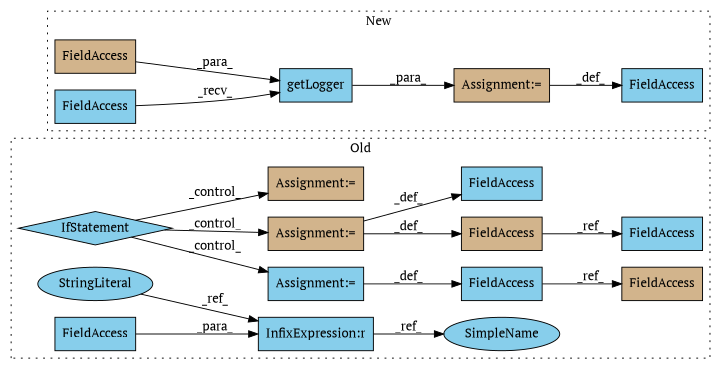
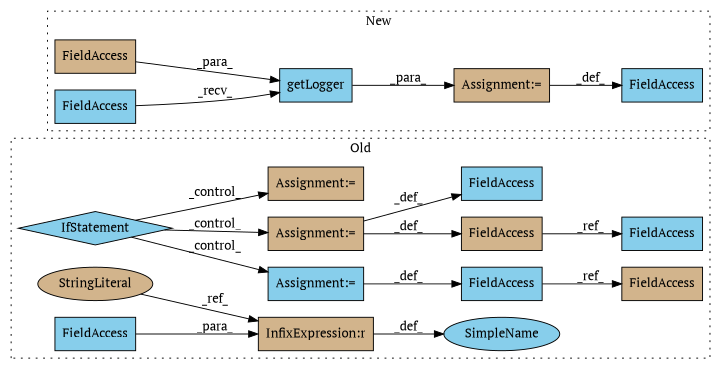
(95, 284) -> (95, 284)
(409, 327) -> (409, 327)
(316, 334) -> (316, 334)
